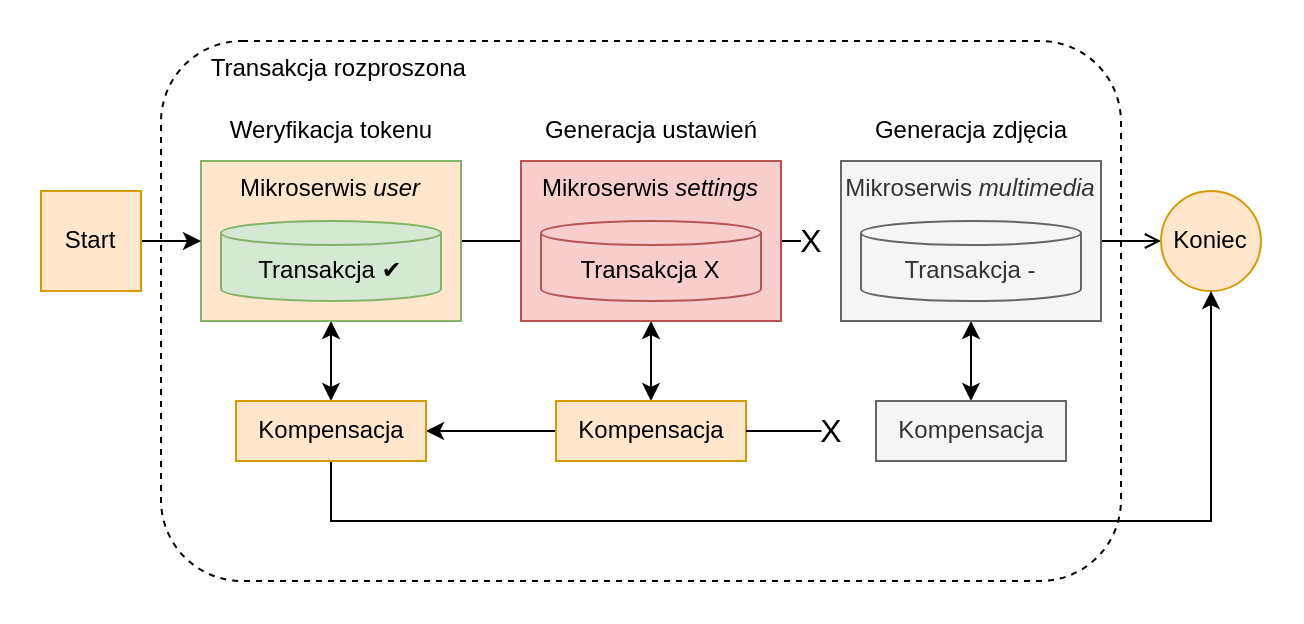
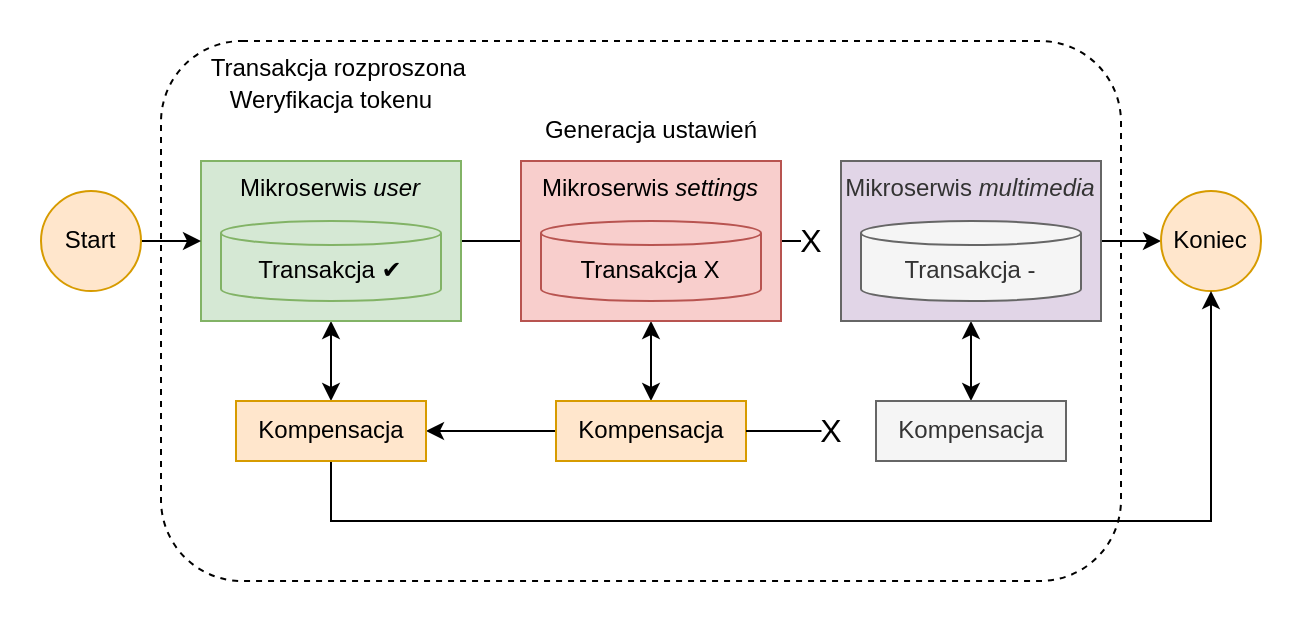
(331, 131) -> (331, 101)
(971, 131) -> none
(331, 189) -> (331, 189)
(971, 204) -> (971, 204)
(91, 241) -> (91, 241)
(1148, 241) -> (1146, 241)
